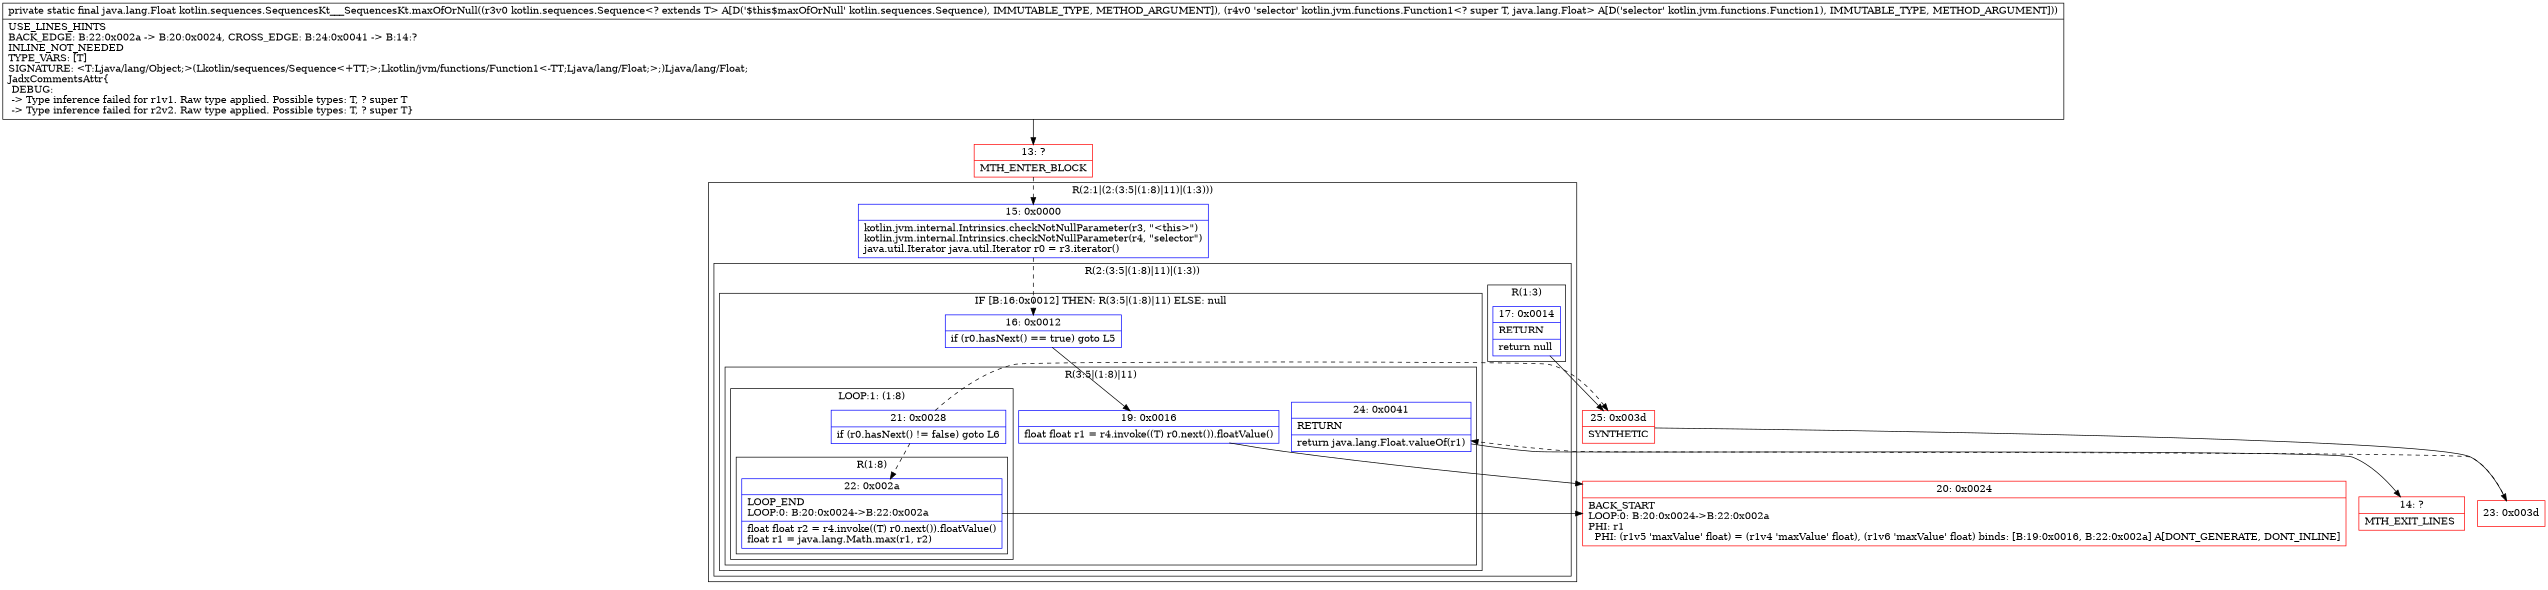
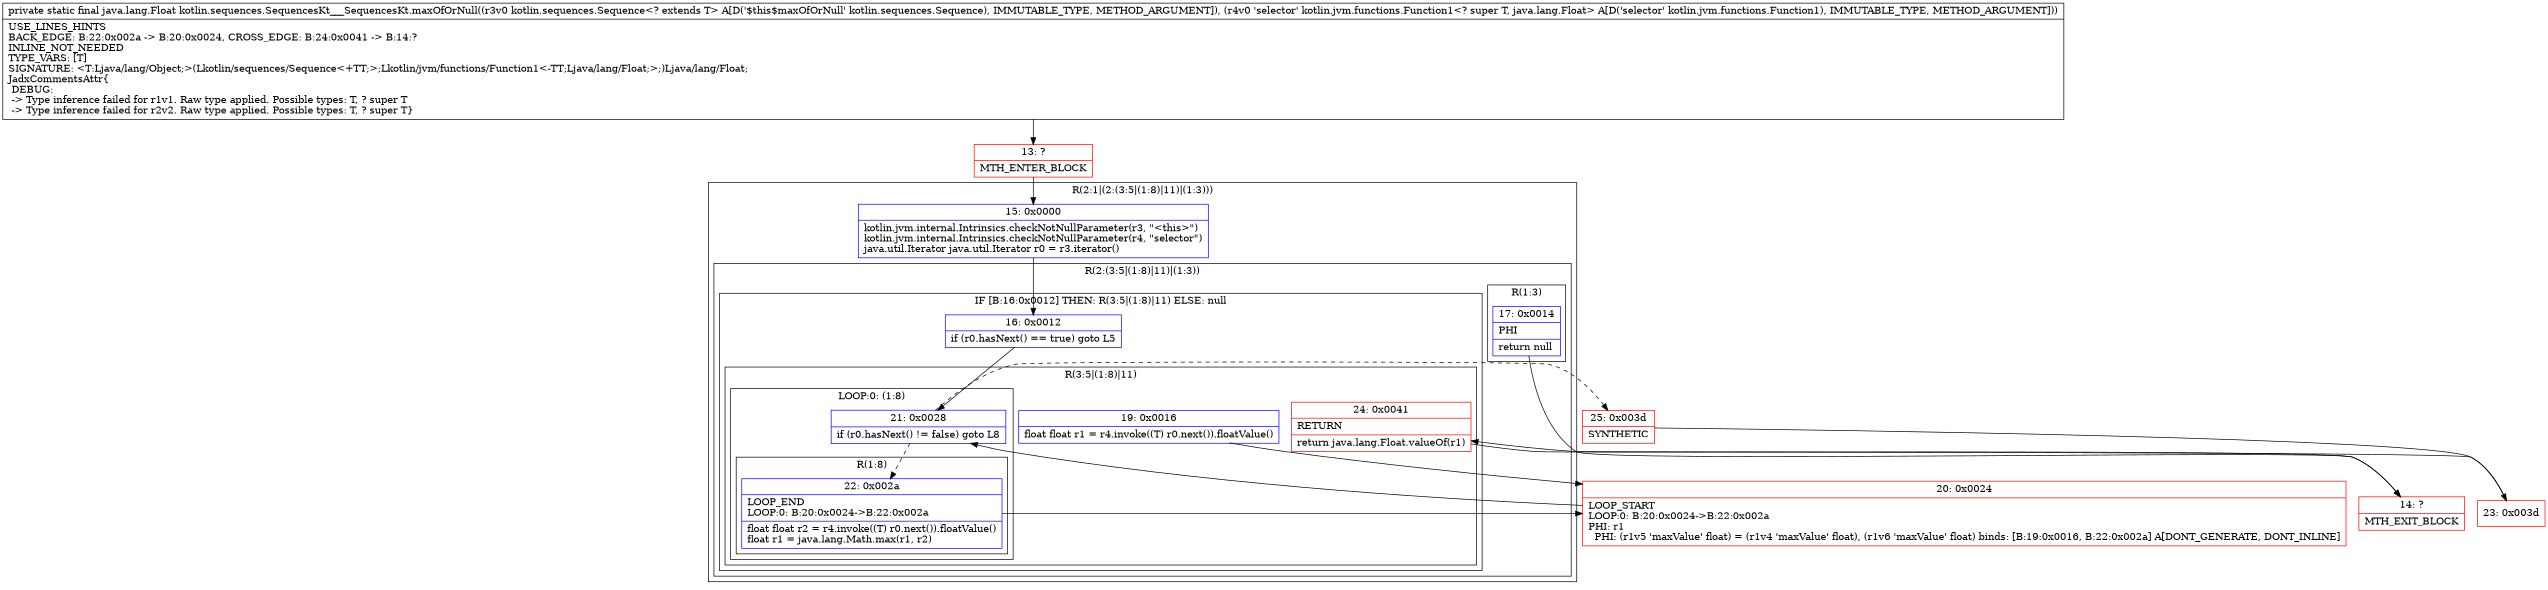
(1033, 187) -> (1033, 187)
(1033, 283) -> (1033, 283)
(1521, 331) -> (1508, 331)
(1088, 377) -> (997, 362)
(1581, 388) -> (1843, 456)
(872, 397) -> (872, 397)
(1381, 427) -> (1381, 427)
(918, 435) -> (918, 435)
(2003, 453) -> (2003, 453)
none -> (1279, 485)
(1622, 506) -> (1622, 506)
(2410, 522) -> (2412, 522)
